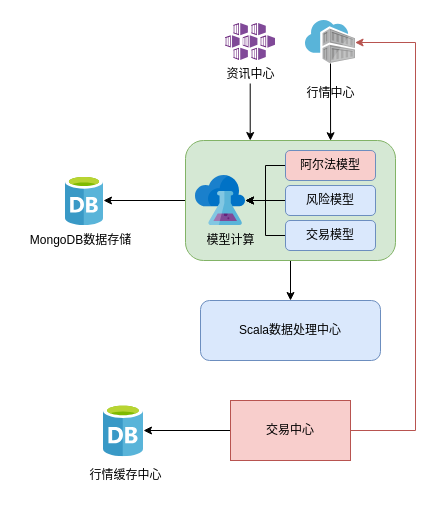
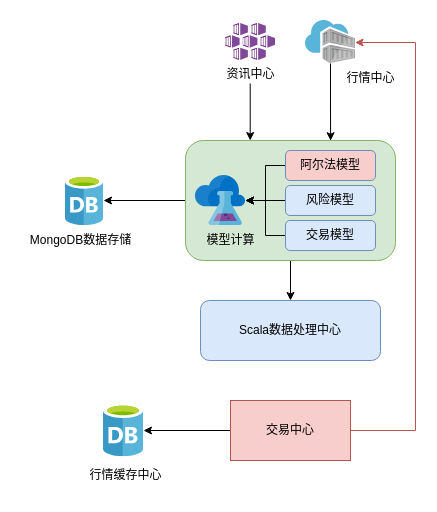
(331, 94) -> (371, 79)
